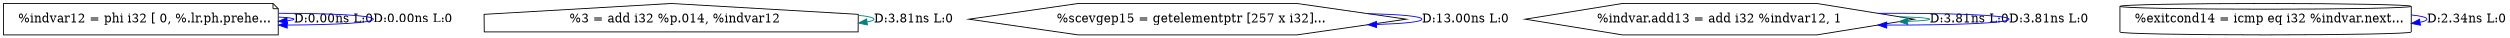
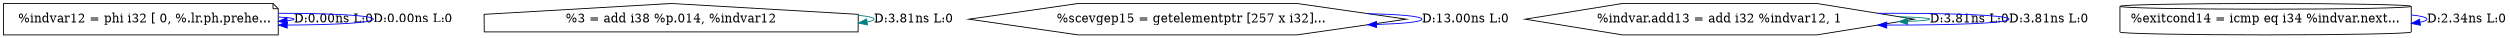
(671, 19) -> (671, 19)
(2266, 19) -> (2266, 19)
